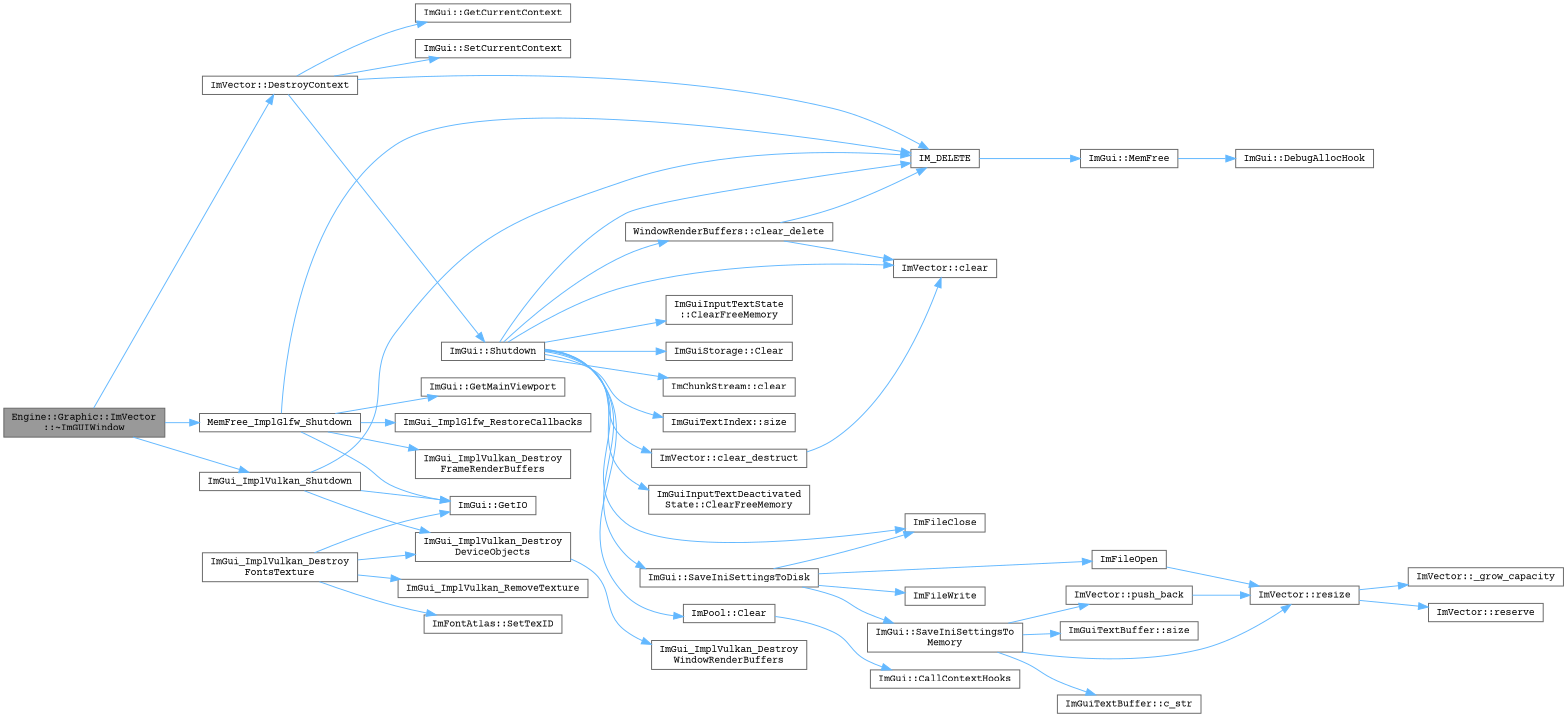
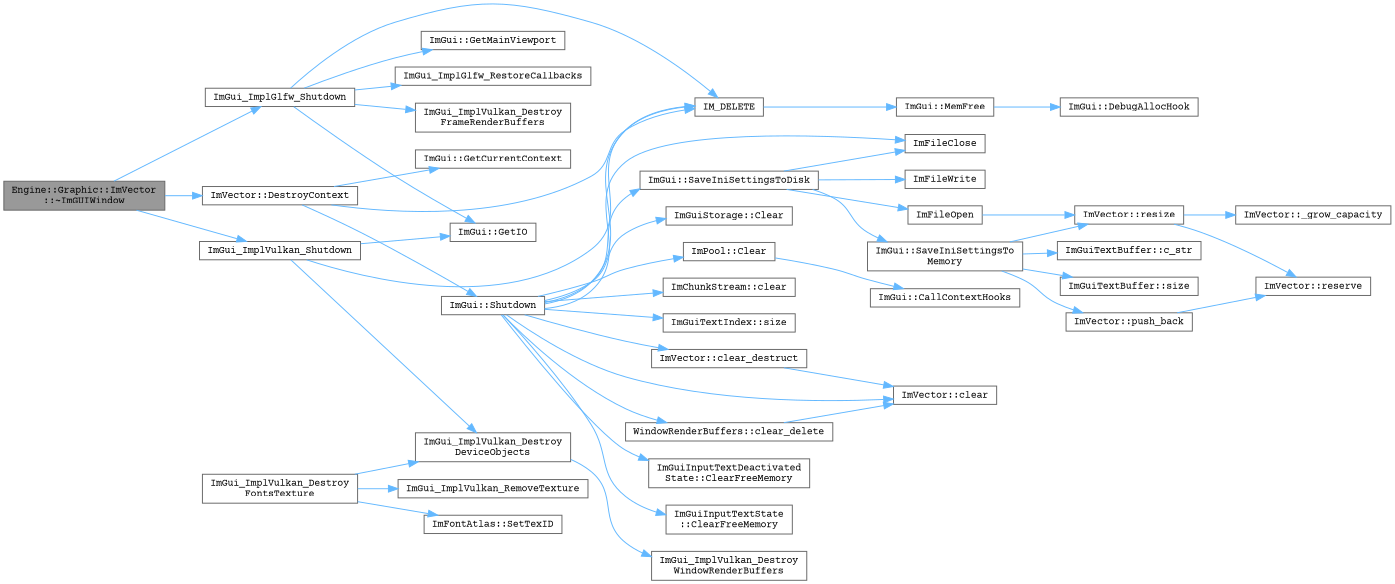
(493, 49) -> none
(851, 202) -> none
(280, 423) -> (280, 97)
(376, 530) -> none
(1216, 595) -> (1216, 305)
